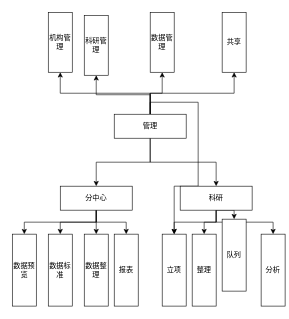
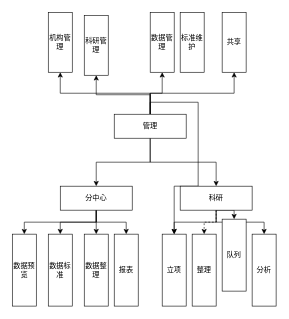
none -> (192, 42)
(204, 227) -> (204, 227)
(273, 270) -> (264, 270)
